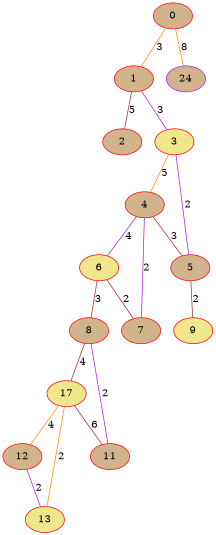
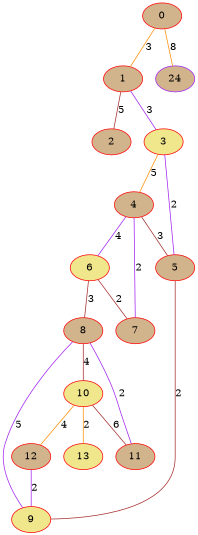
(67, 394) -> (83, 394)
none -> (16, 419)
(34, 488) -> (31, 488)
